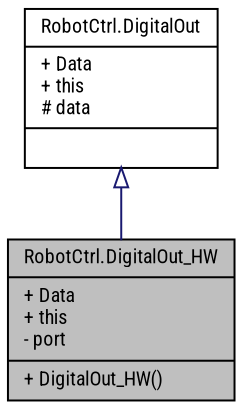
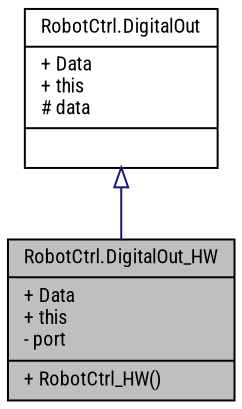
(93, 380) -> (93, 380)
